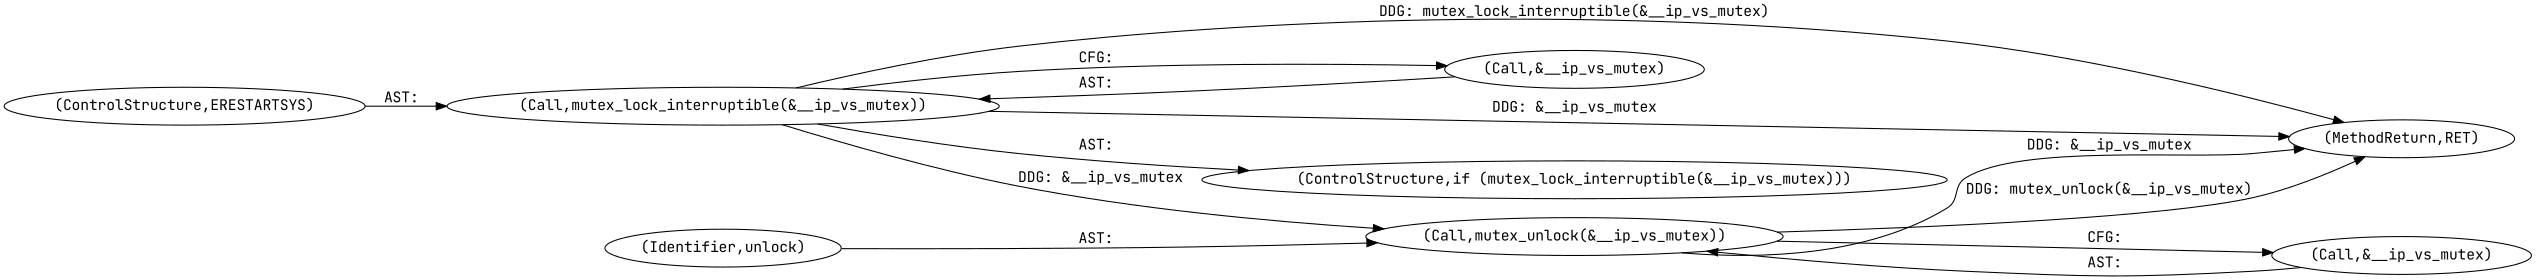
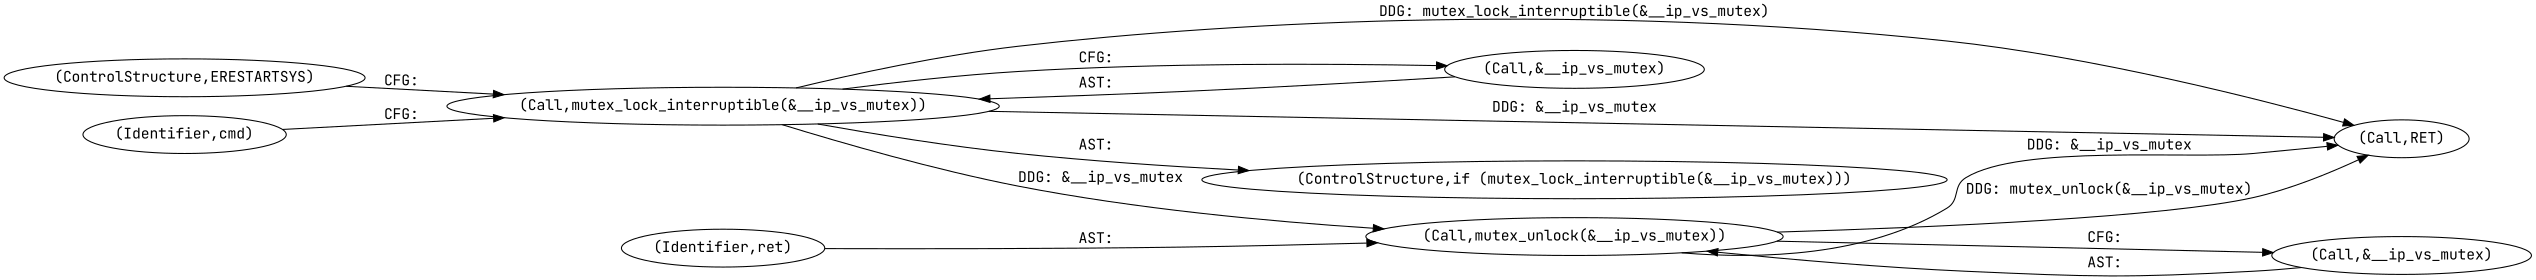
(406, 98) -> (406, 81)
none -> (185, 135)
(2402, 139) -> (2402, 139)
(723, 248) -> (723, 248)
